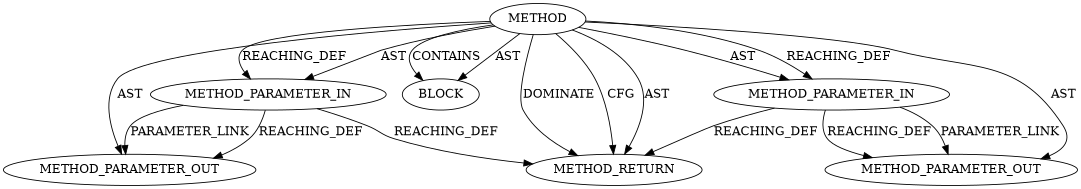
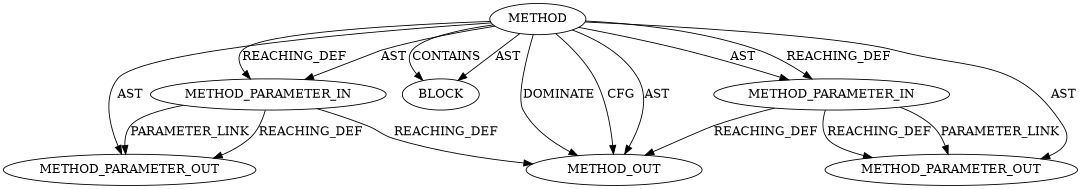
(614, 170) -> (614, 170)
